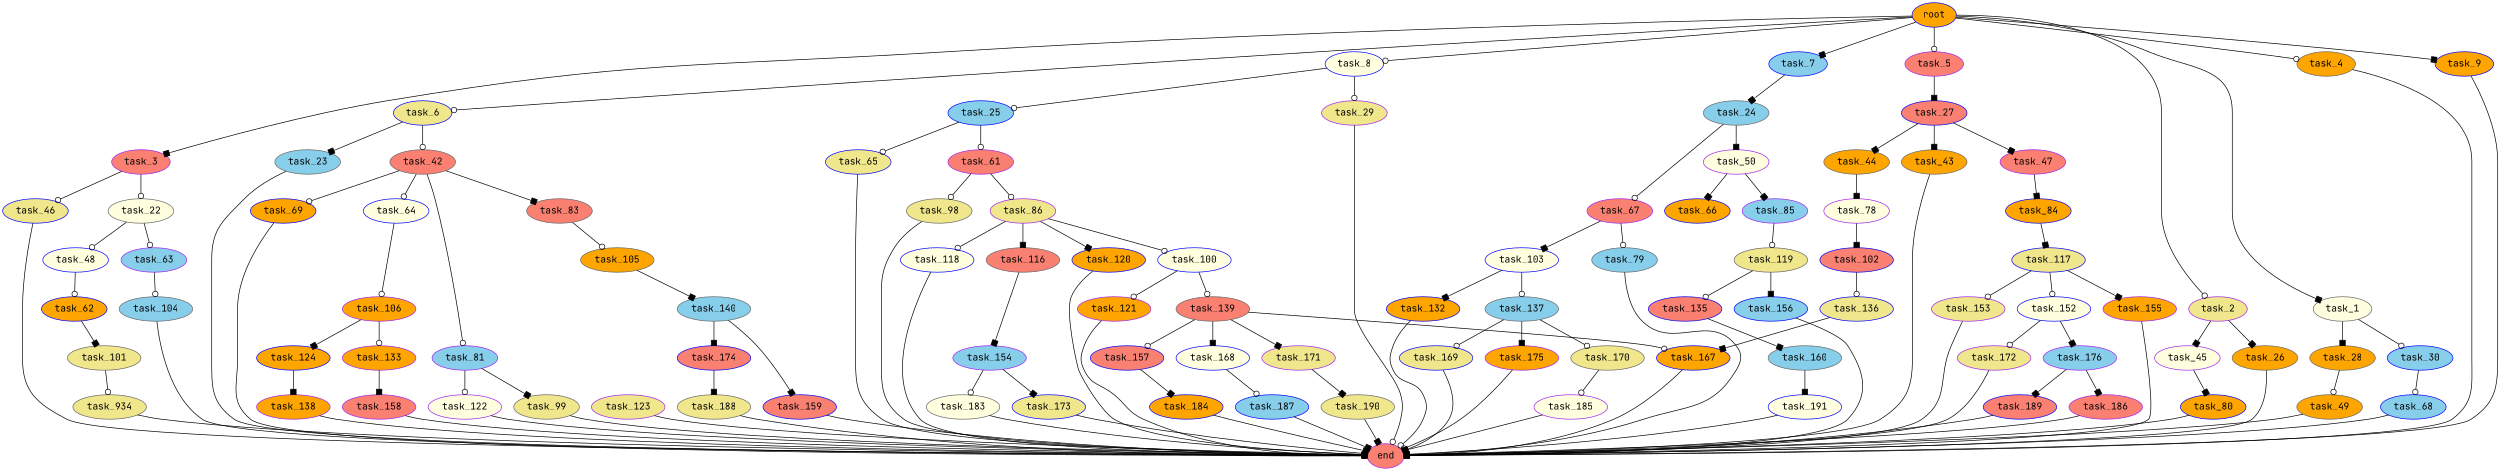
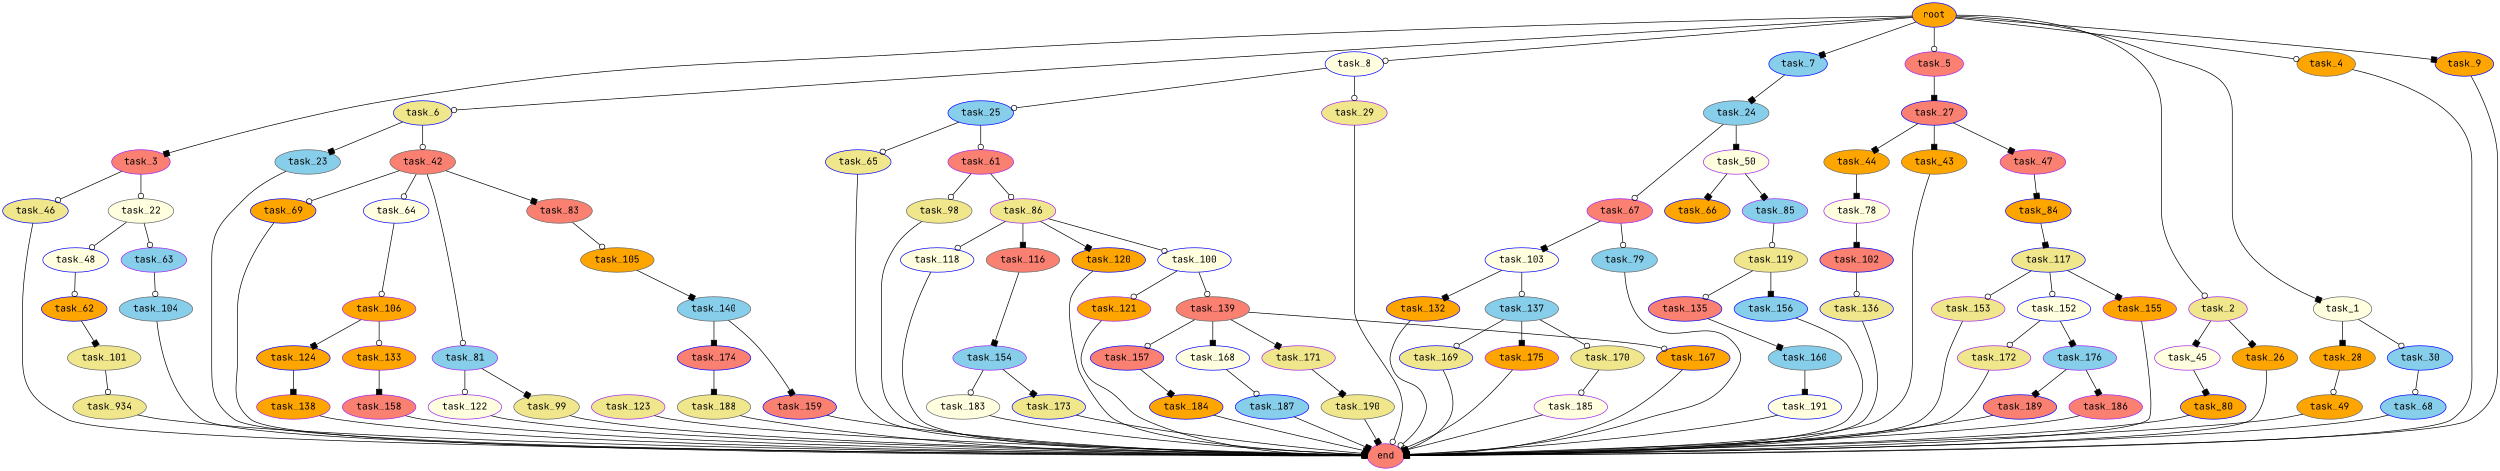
(1778, 332) -> (1691, 448)
